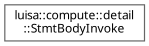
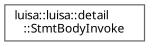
(75, 23) -> (75, 23)
